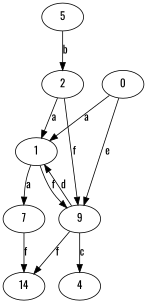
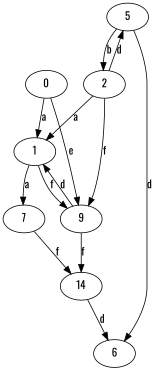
none -> (115, 54)
(80, 286) -> none
none -> (114, 354)
